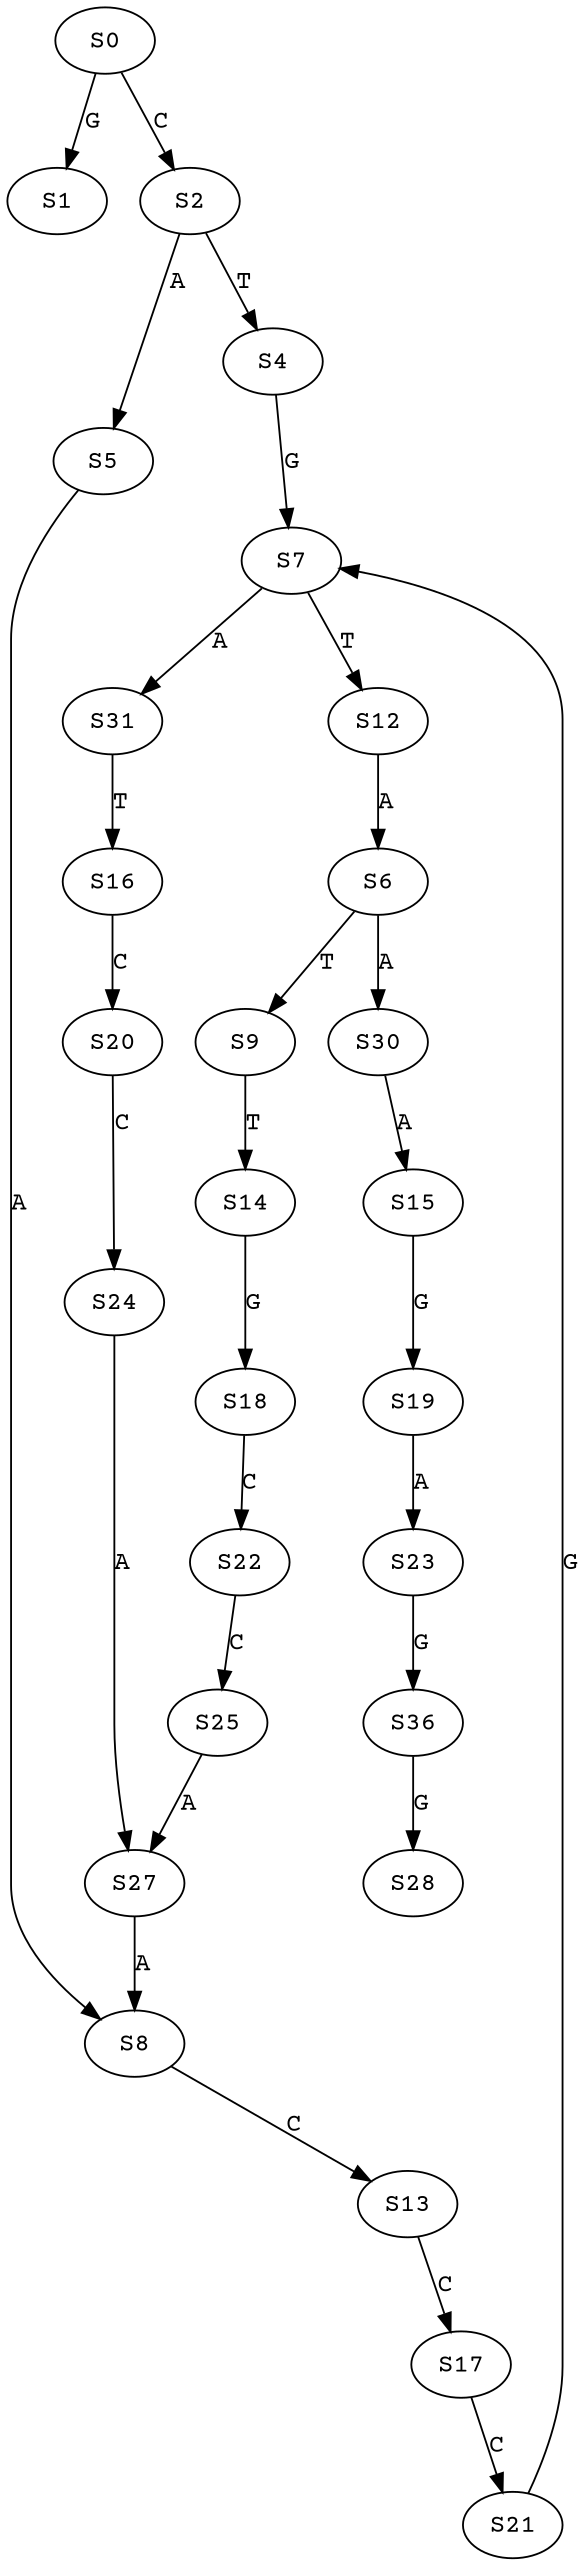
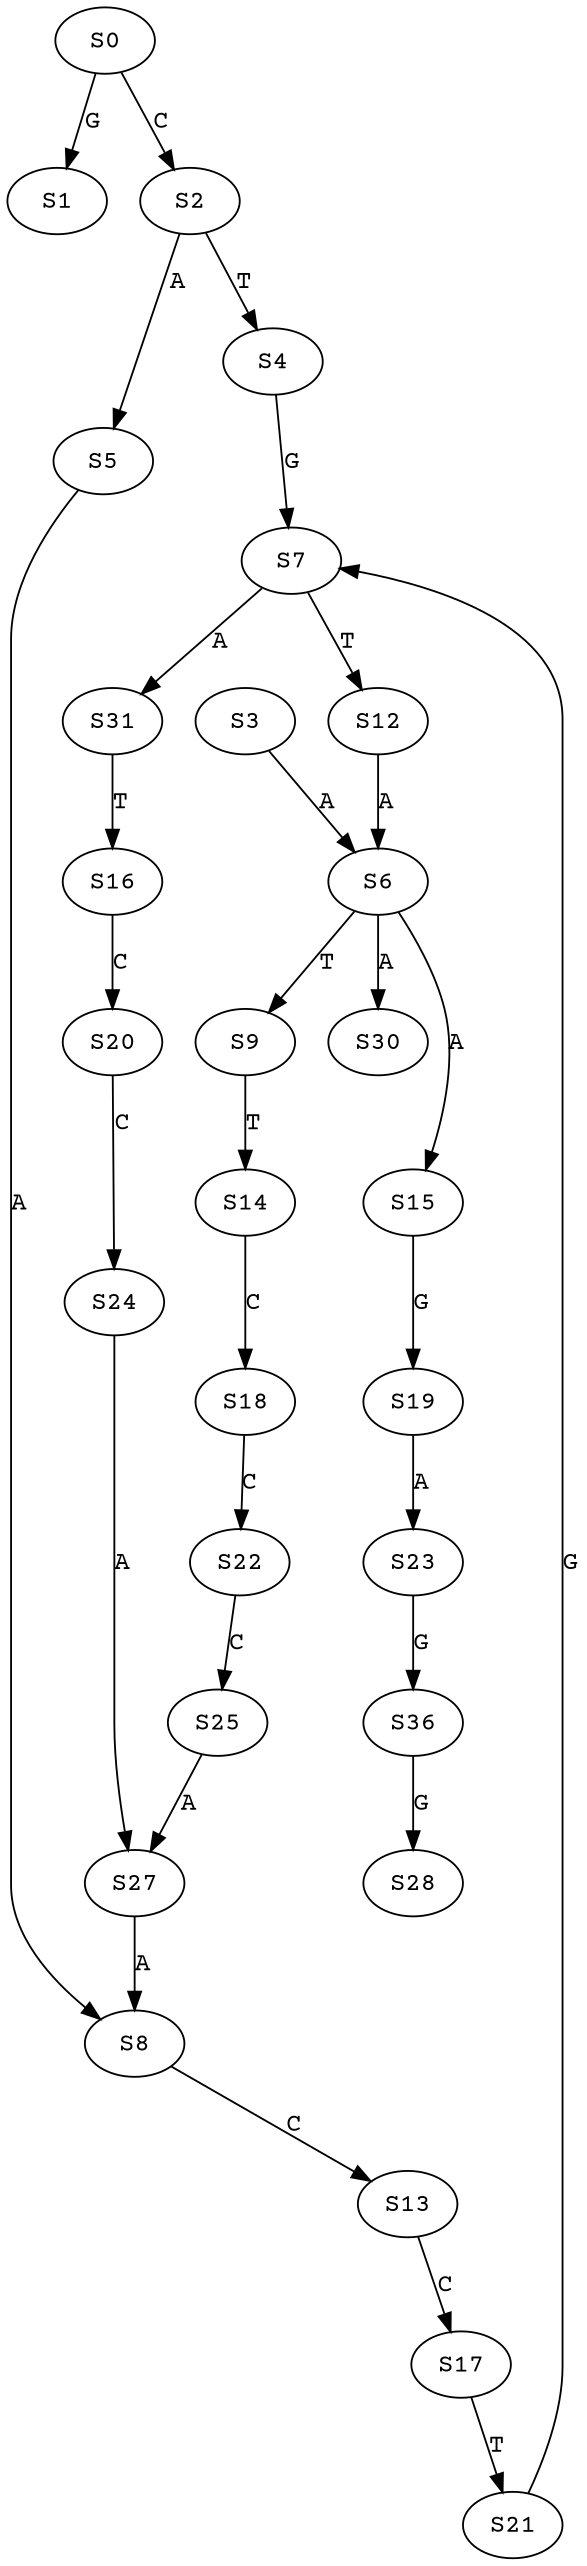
none -> (245, 721)
(394, 1113) -> (448, 1028)
(254, 1302) -> (254, 1302)
(497, 2445) -> (497, 2445)
